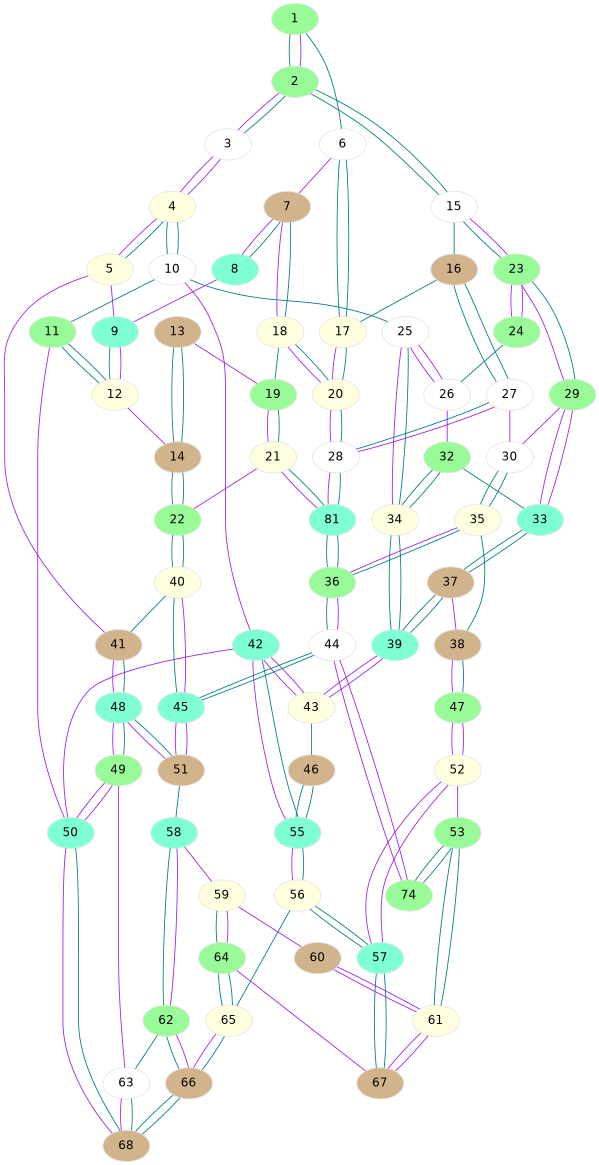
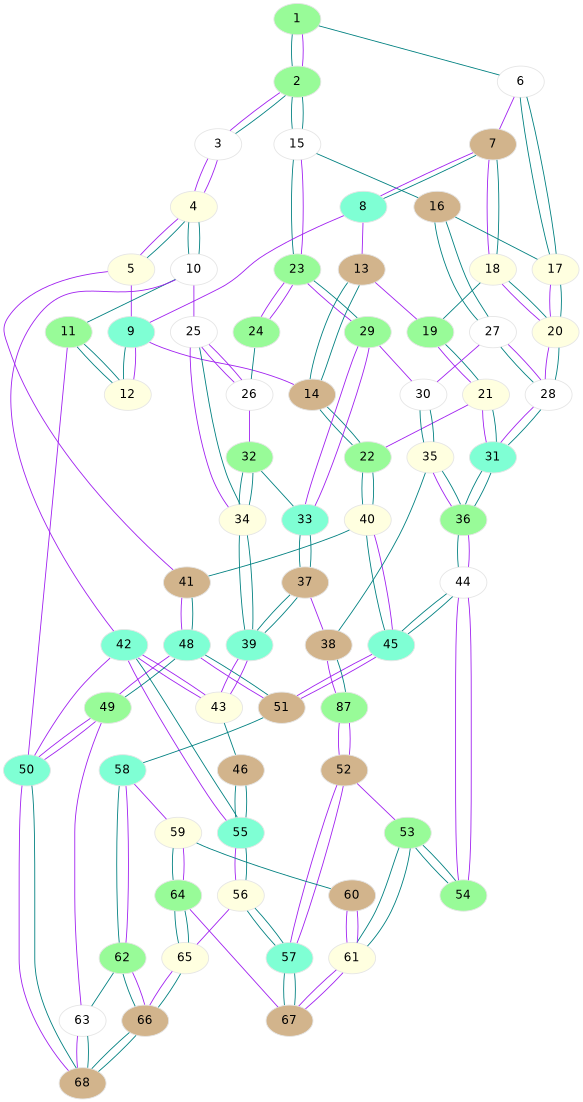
none -> (363, 238)
(294, 301) -> (194, 295)
(146, 426) -> (240, 367)
(332, 520) -> (493, 457)
(458, 708) -> (344, 708)
(458, 770) -> (344, 770)
(409, 896) -> (463, 896)
(270, 927) -> (263, 868)
(263, 958) -> (213, 927)
